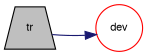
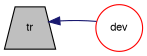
(69, 35) -> (78, 21)
